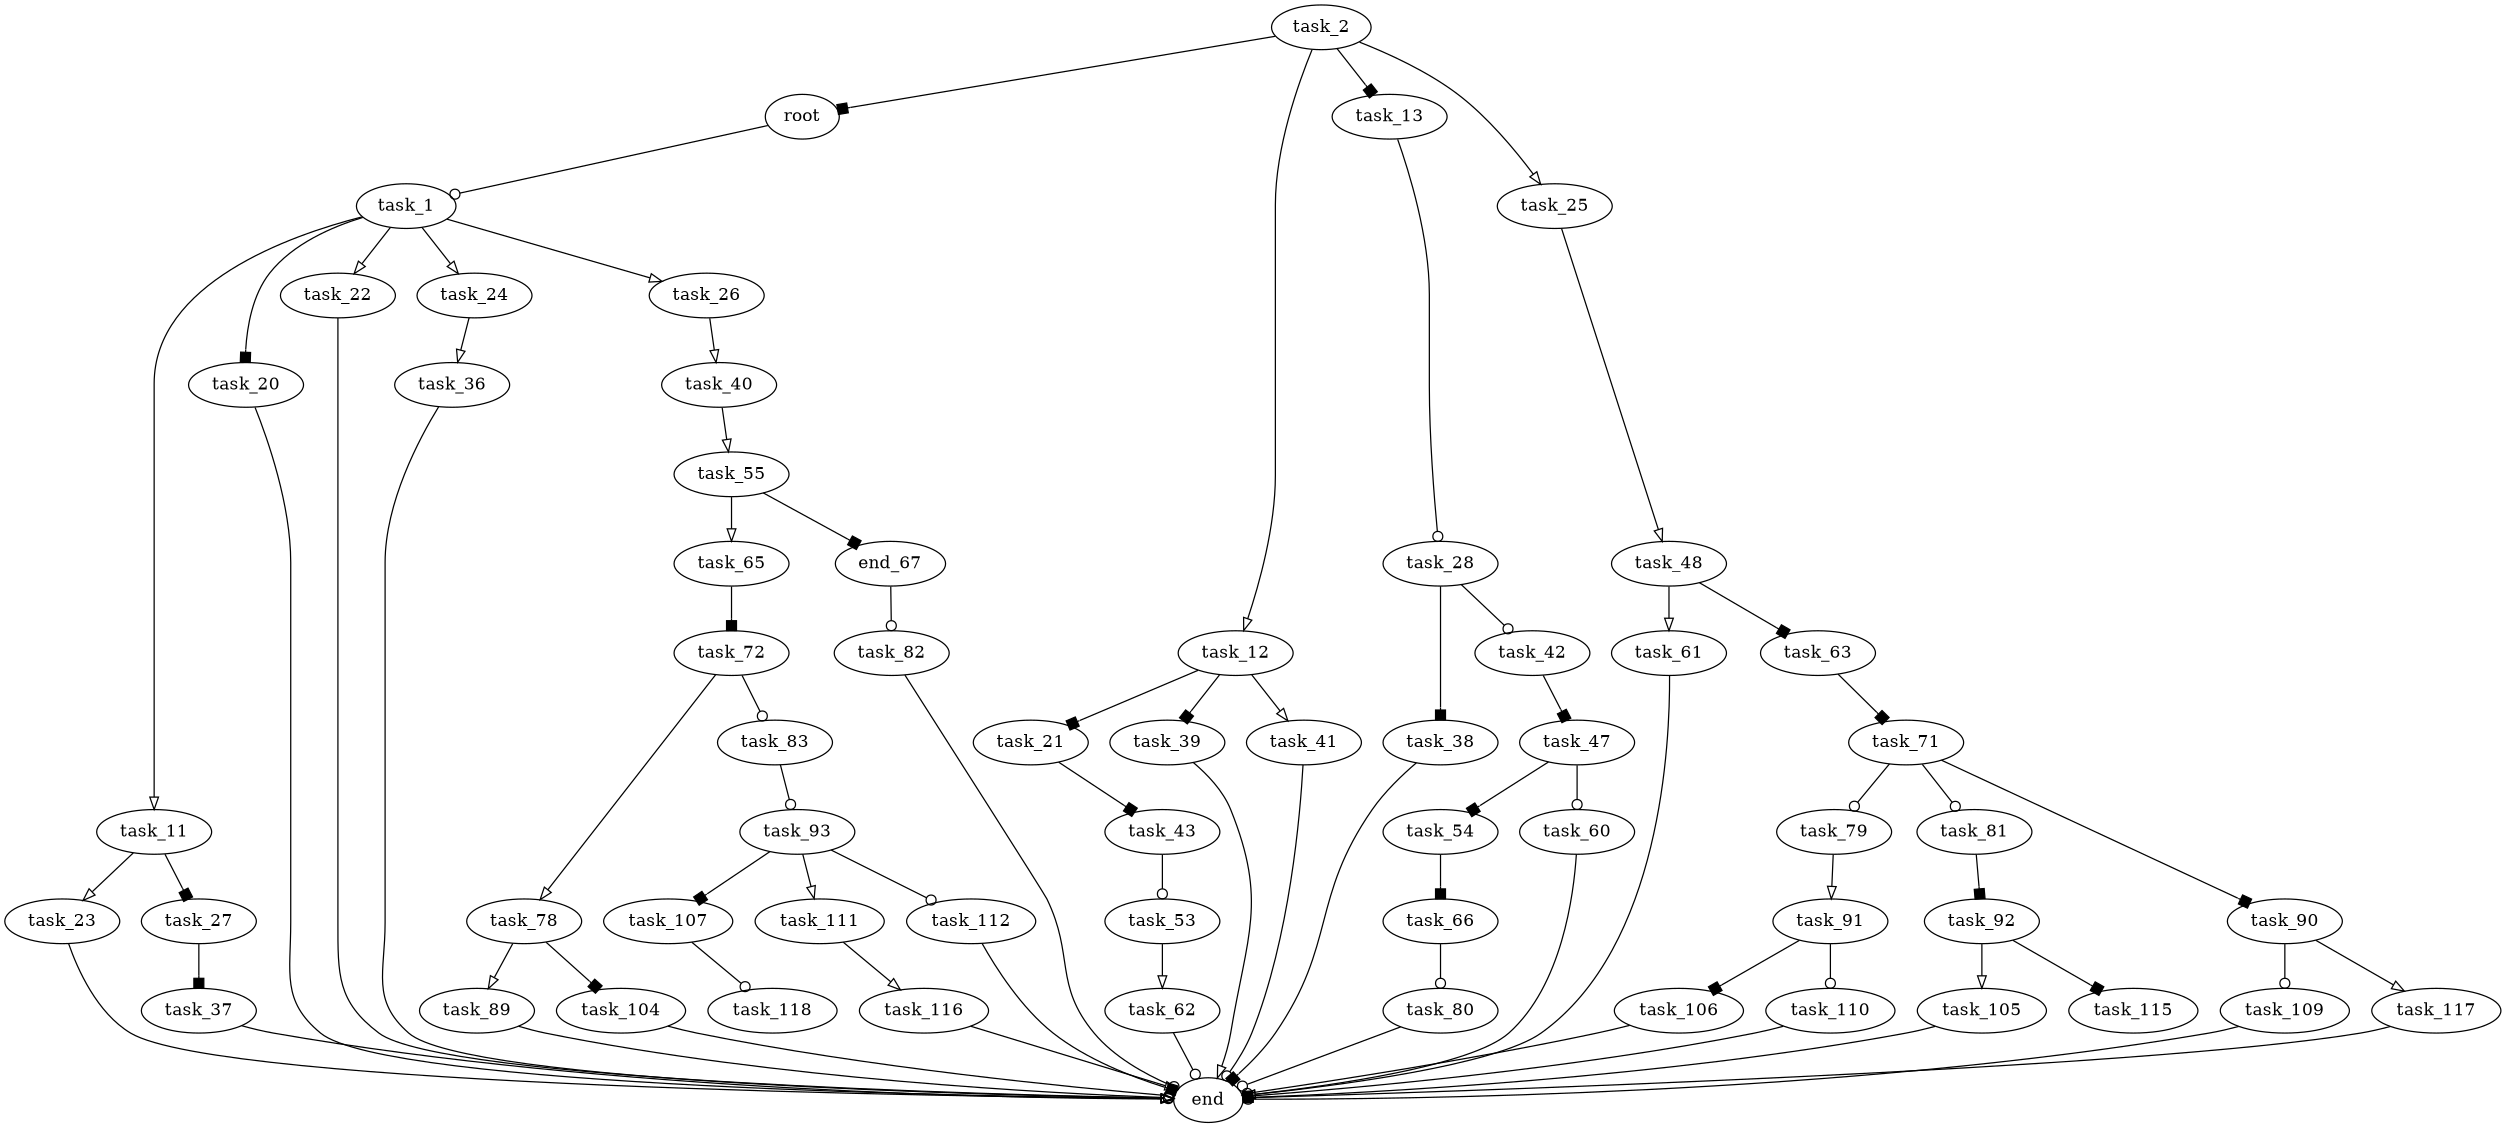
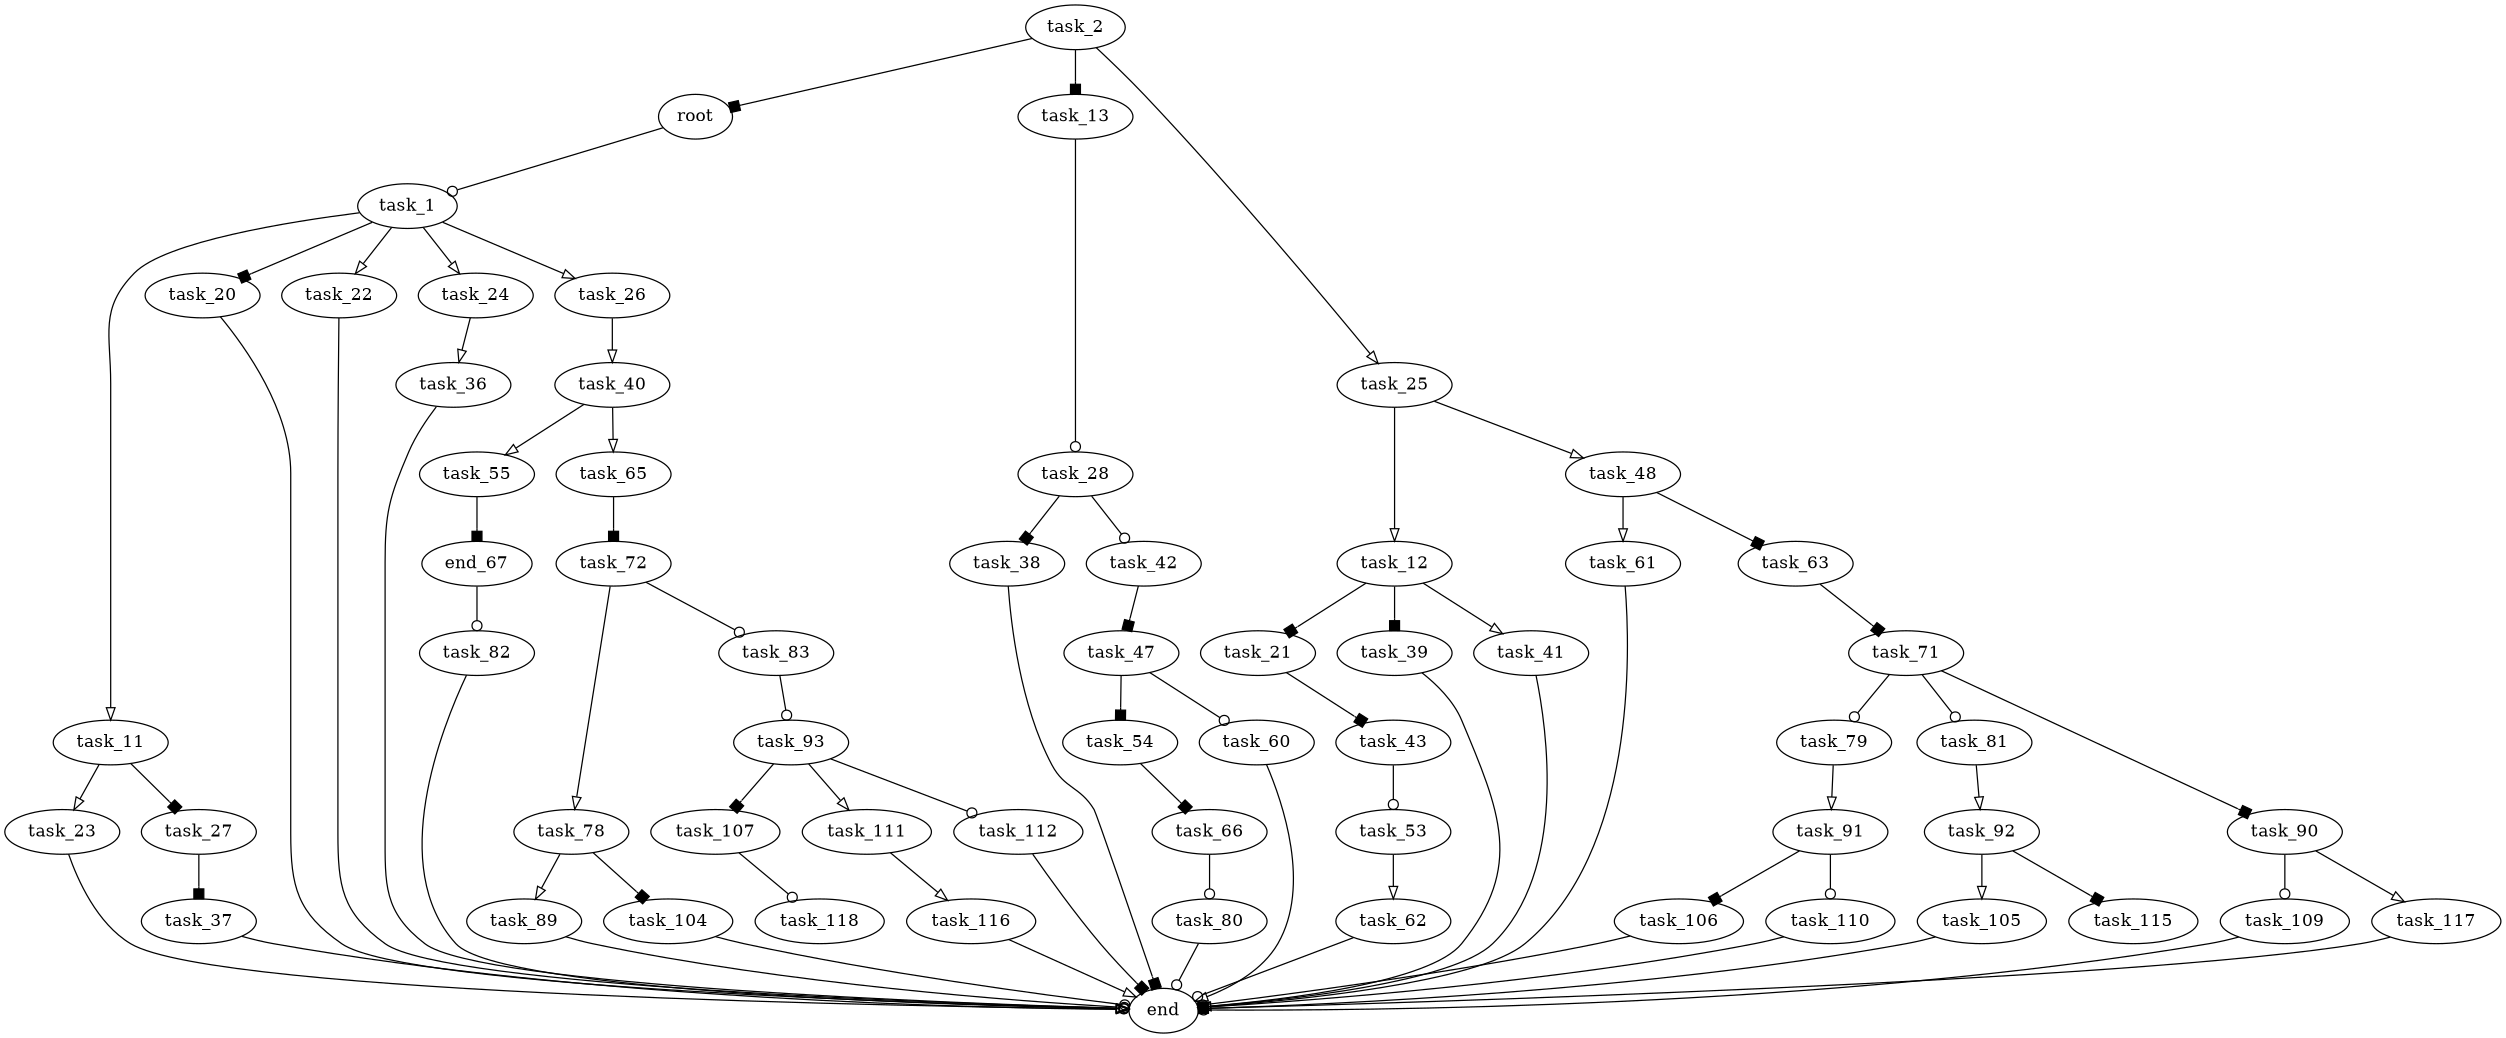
(1275, 333) -> (1395, 468)
(732, 513) -> (613, 424)
(1978, 871) -> (1978, 781)
